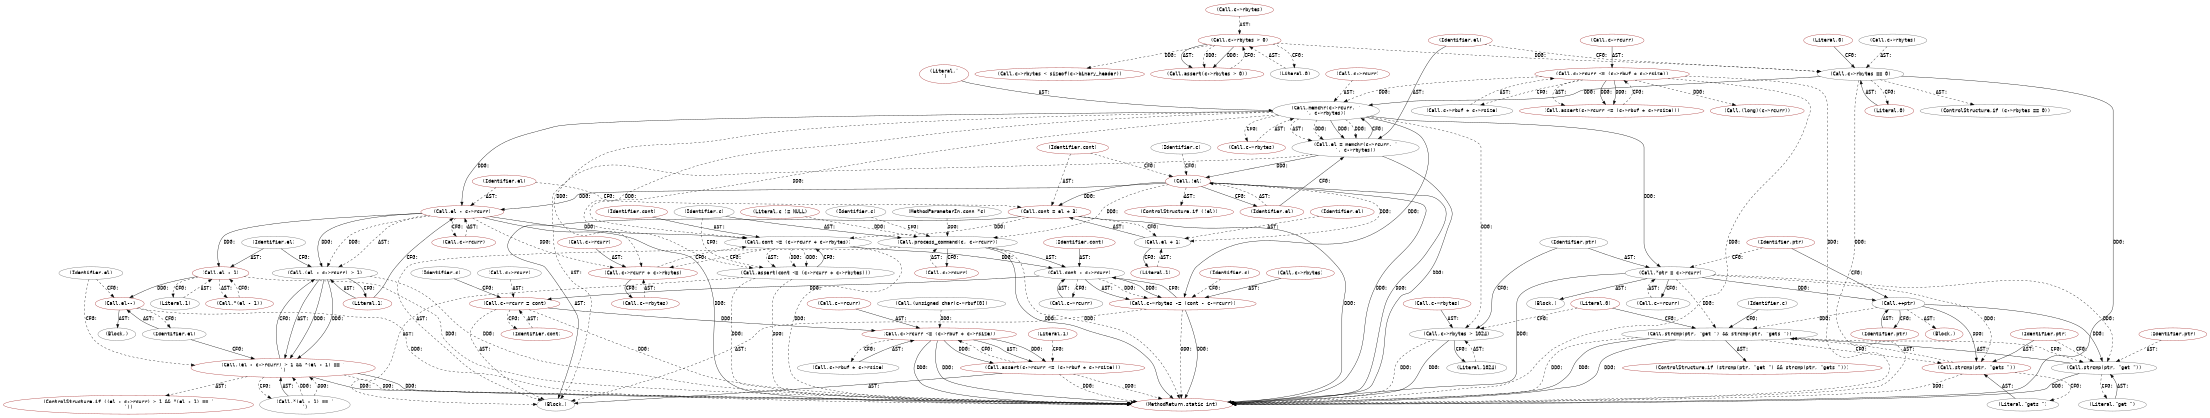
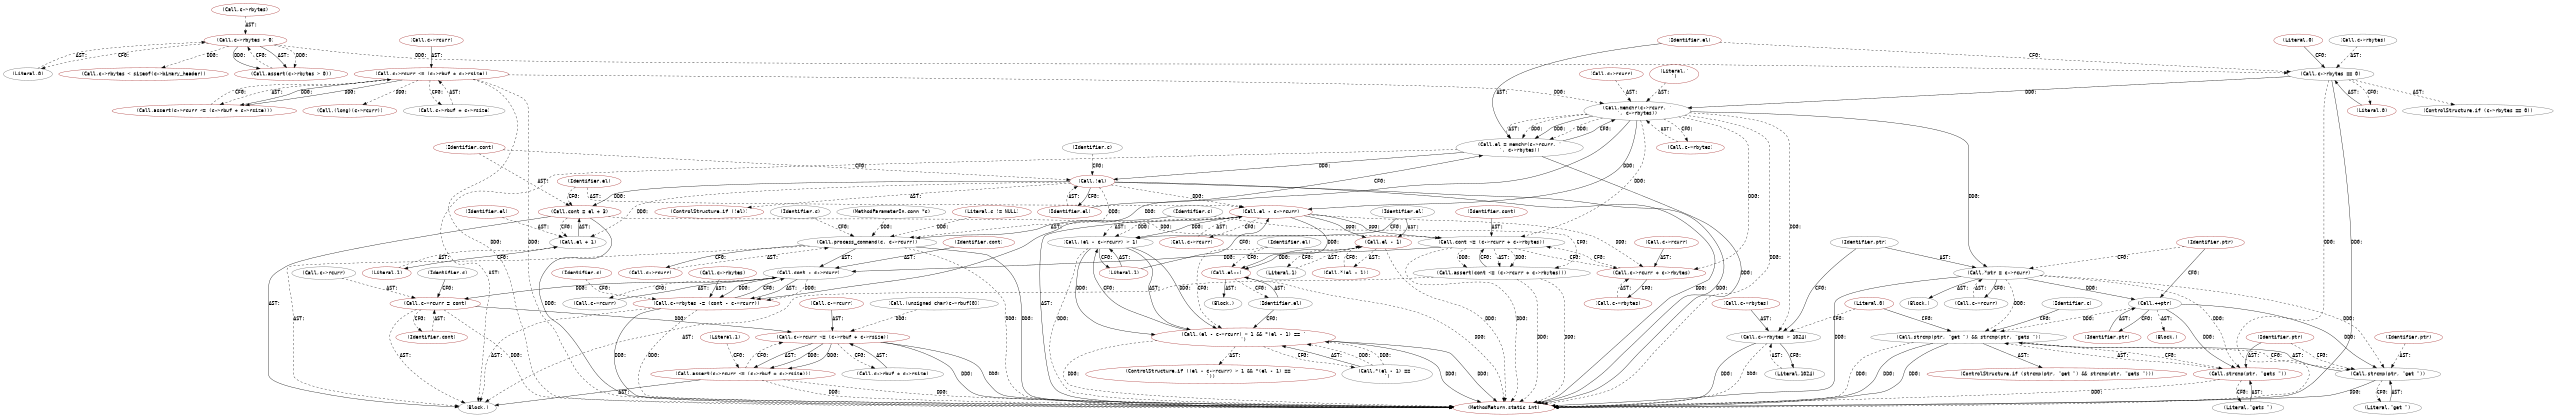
(1114, 103) -> (1657, 91)
(832, 145) -> (1749, 287)
(834, 189) -> (1176, 196)
none -> (1325, 247)
(722, 304) -> (1048, 304)
